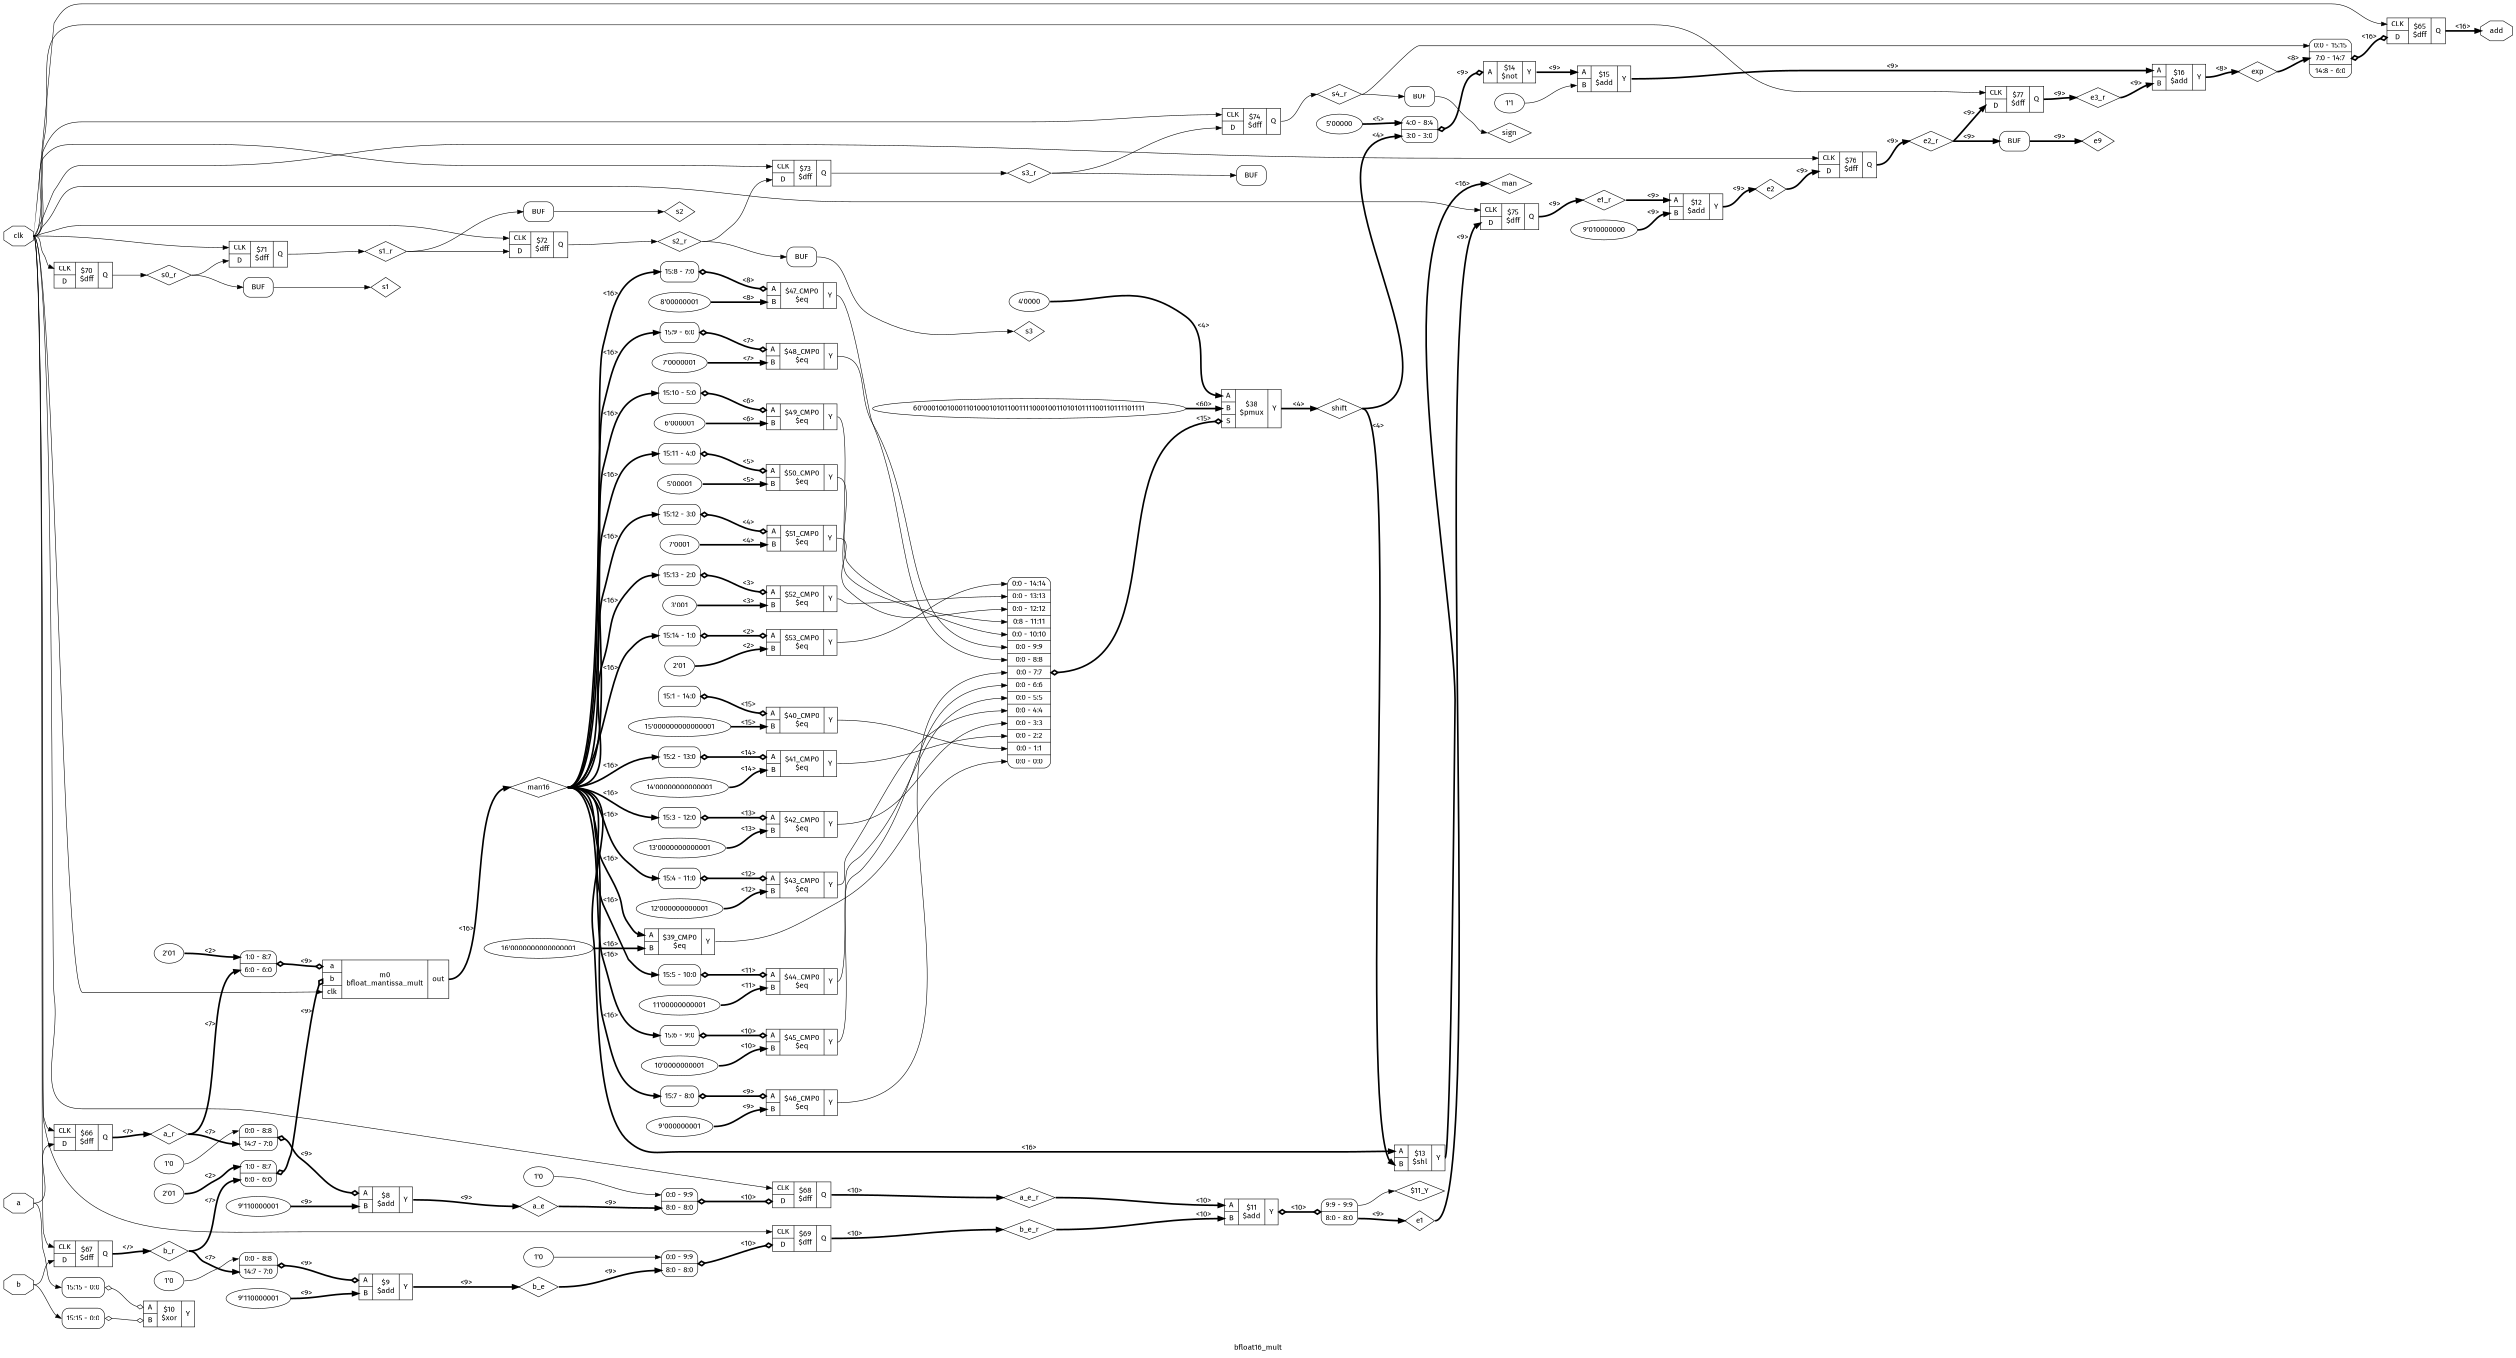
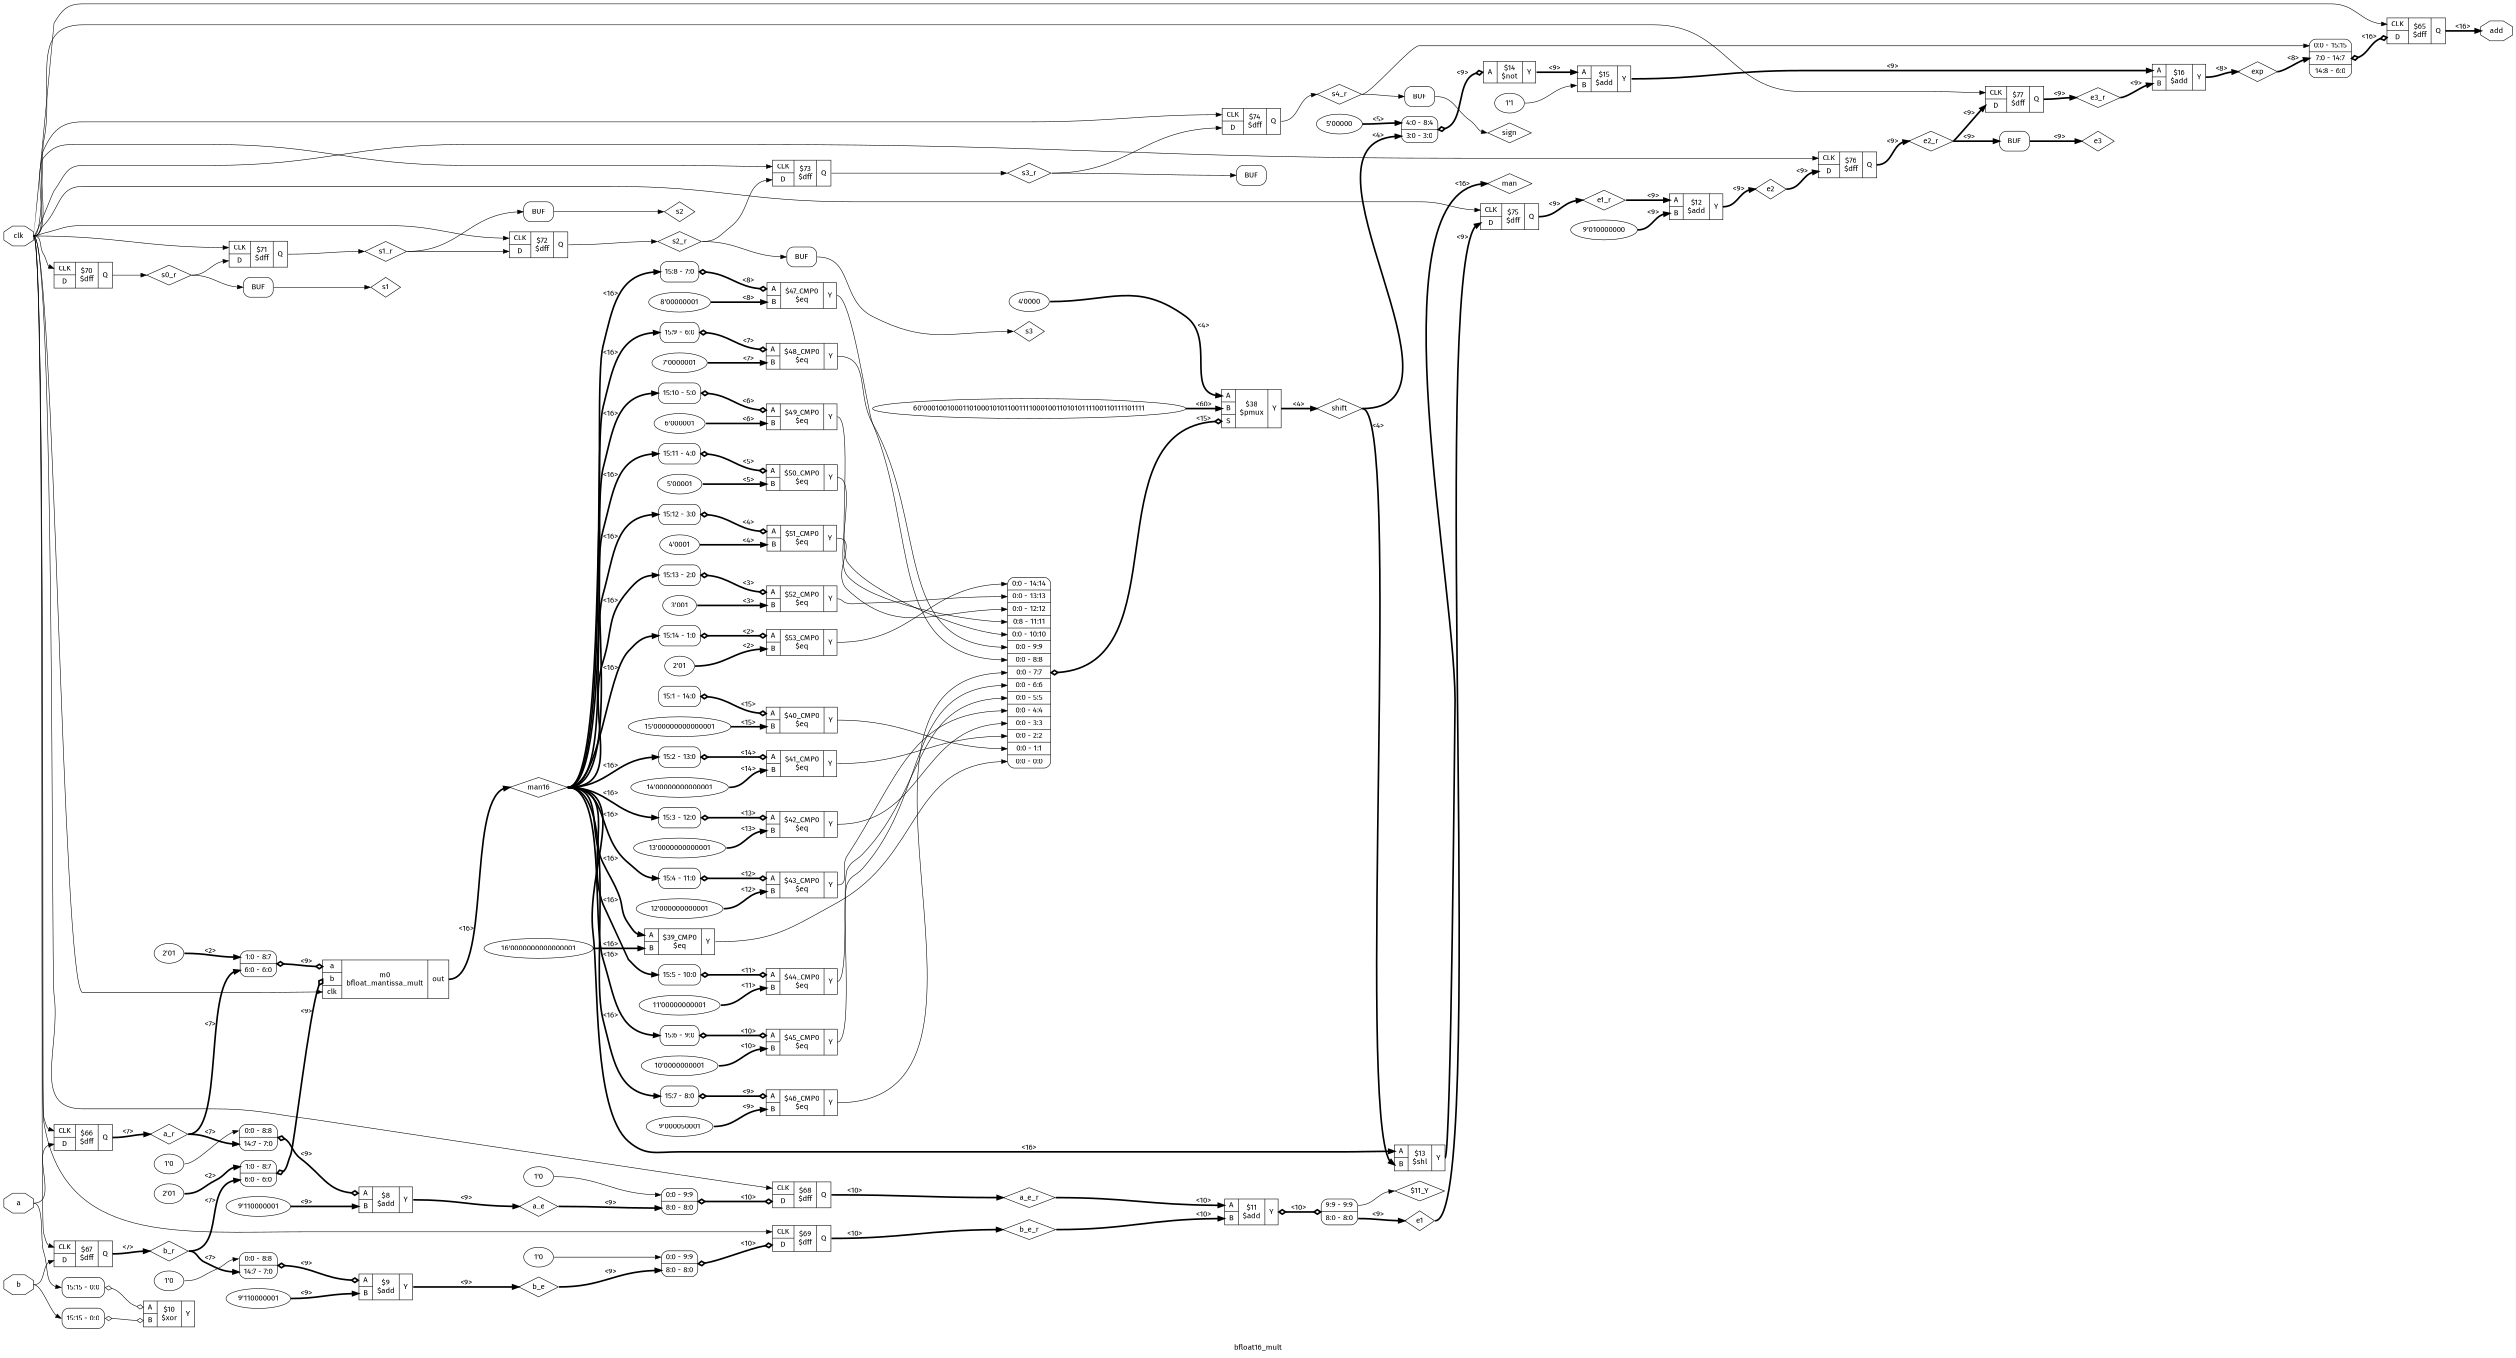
(2098, 141) -> (2098, 141)
(680, 545) -> (680, 545)
(680, 1126) -> (680, 1126)
